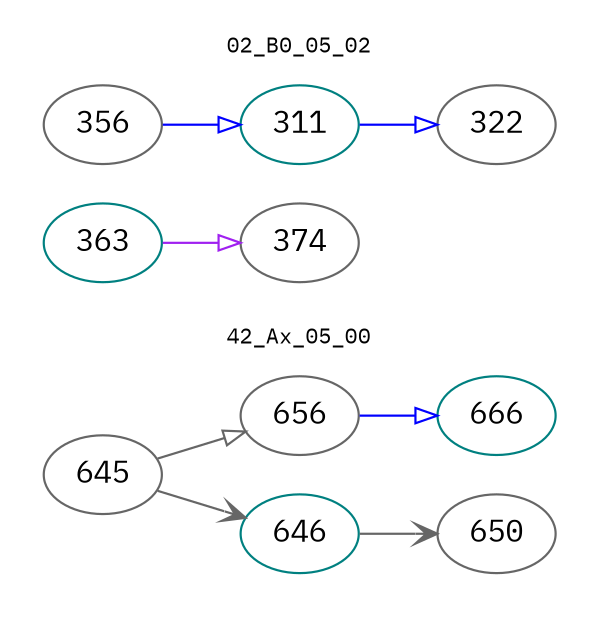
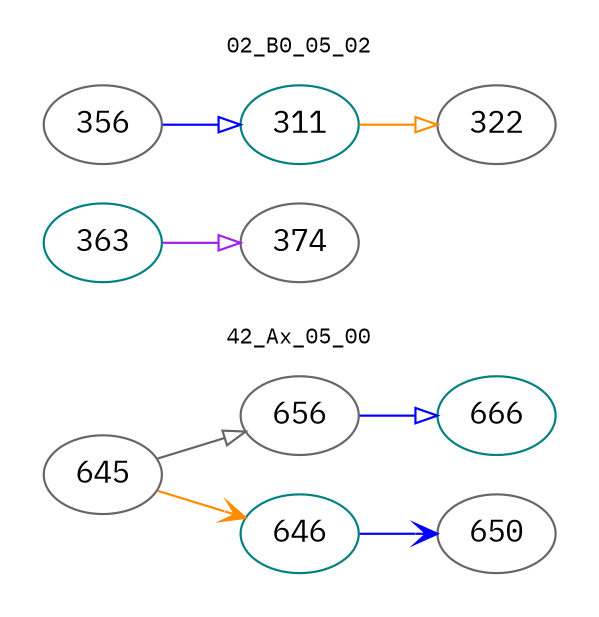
(387, 125) -> (387, 125)
(191, 501) -> (191, 501)
(387, 534) -> (387, 534)
